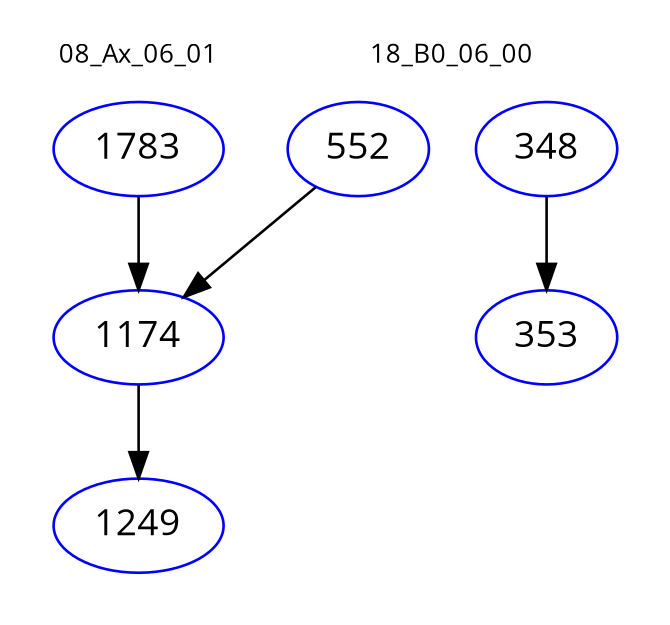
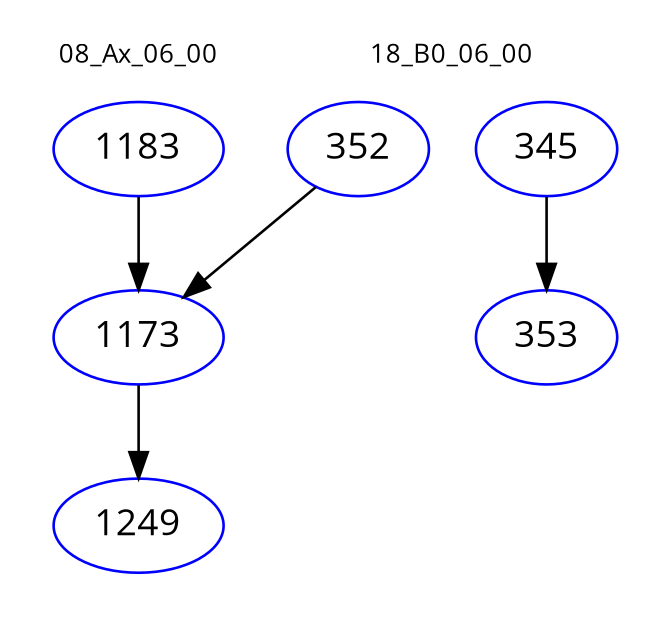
(139, 56) -> (139, 56)
(139, 149) -> (139, 149)
(358, 149) -> (358, 149)
(547, 149) -> (547, 149)
(139, 337) -> (139, 337)
